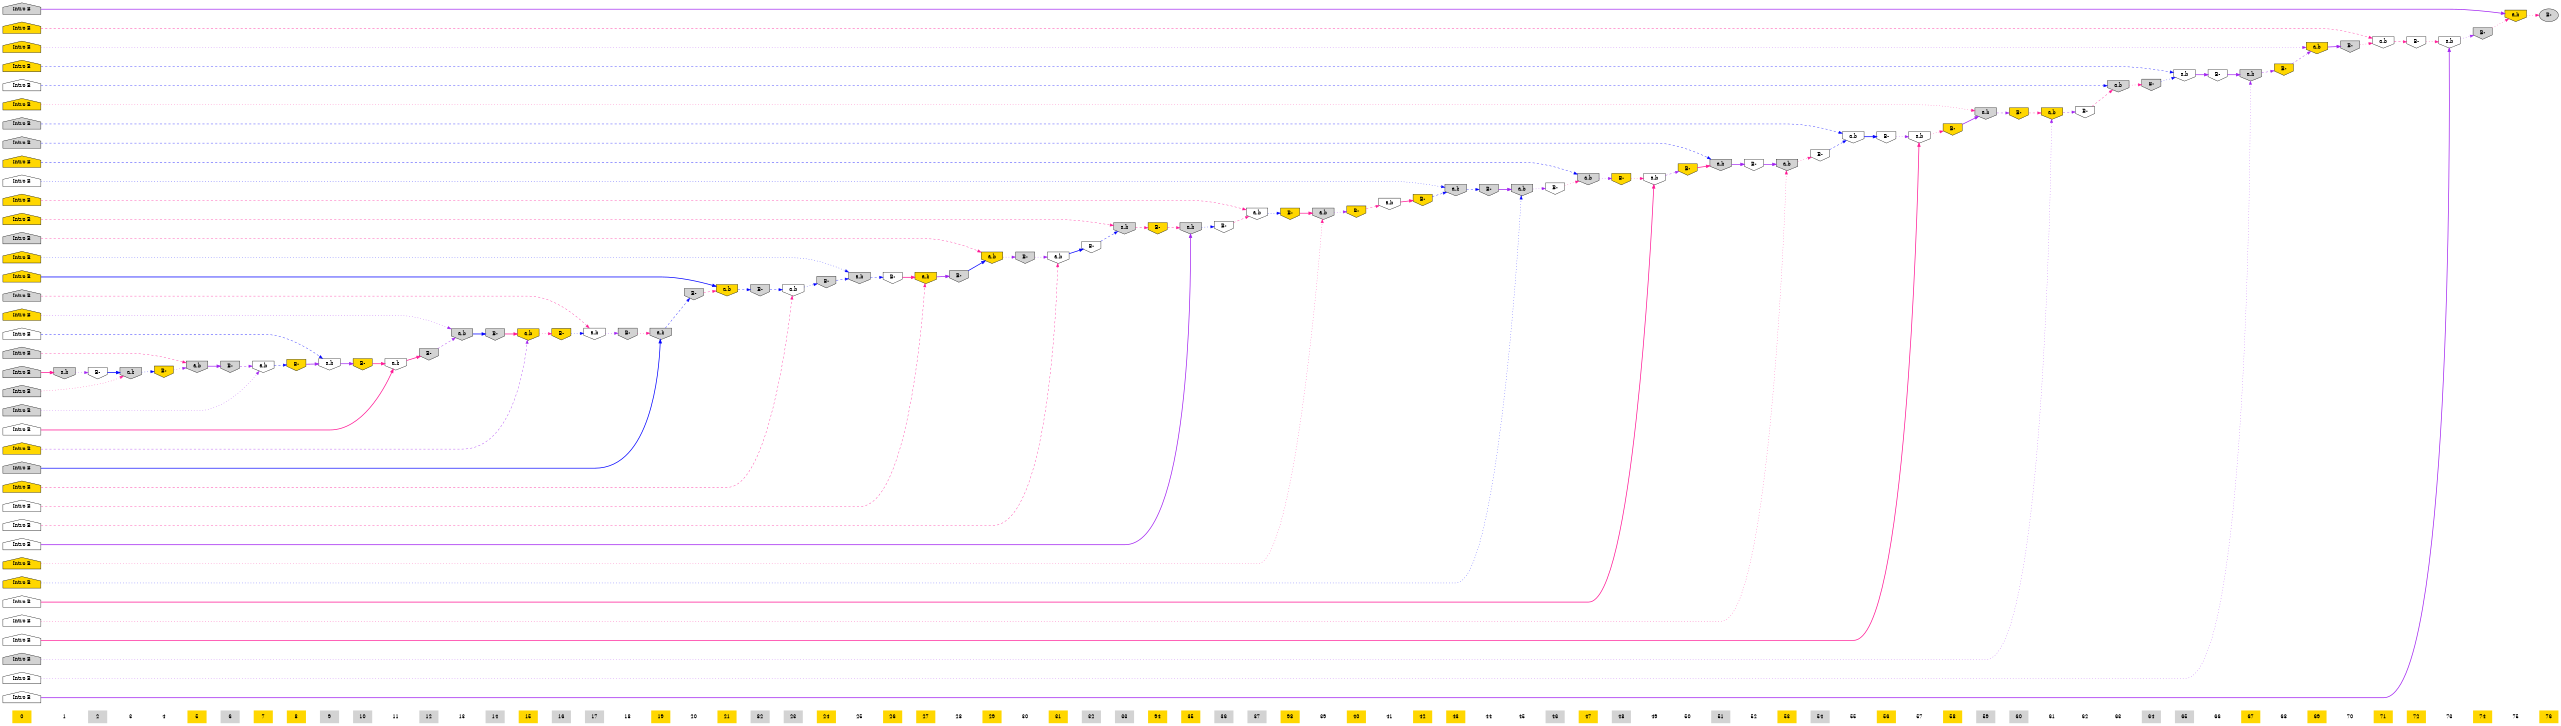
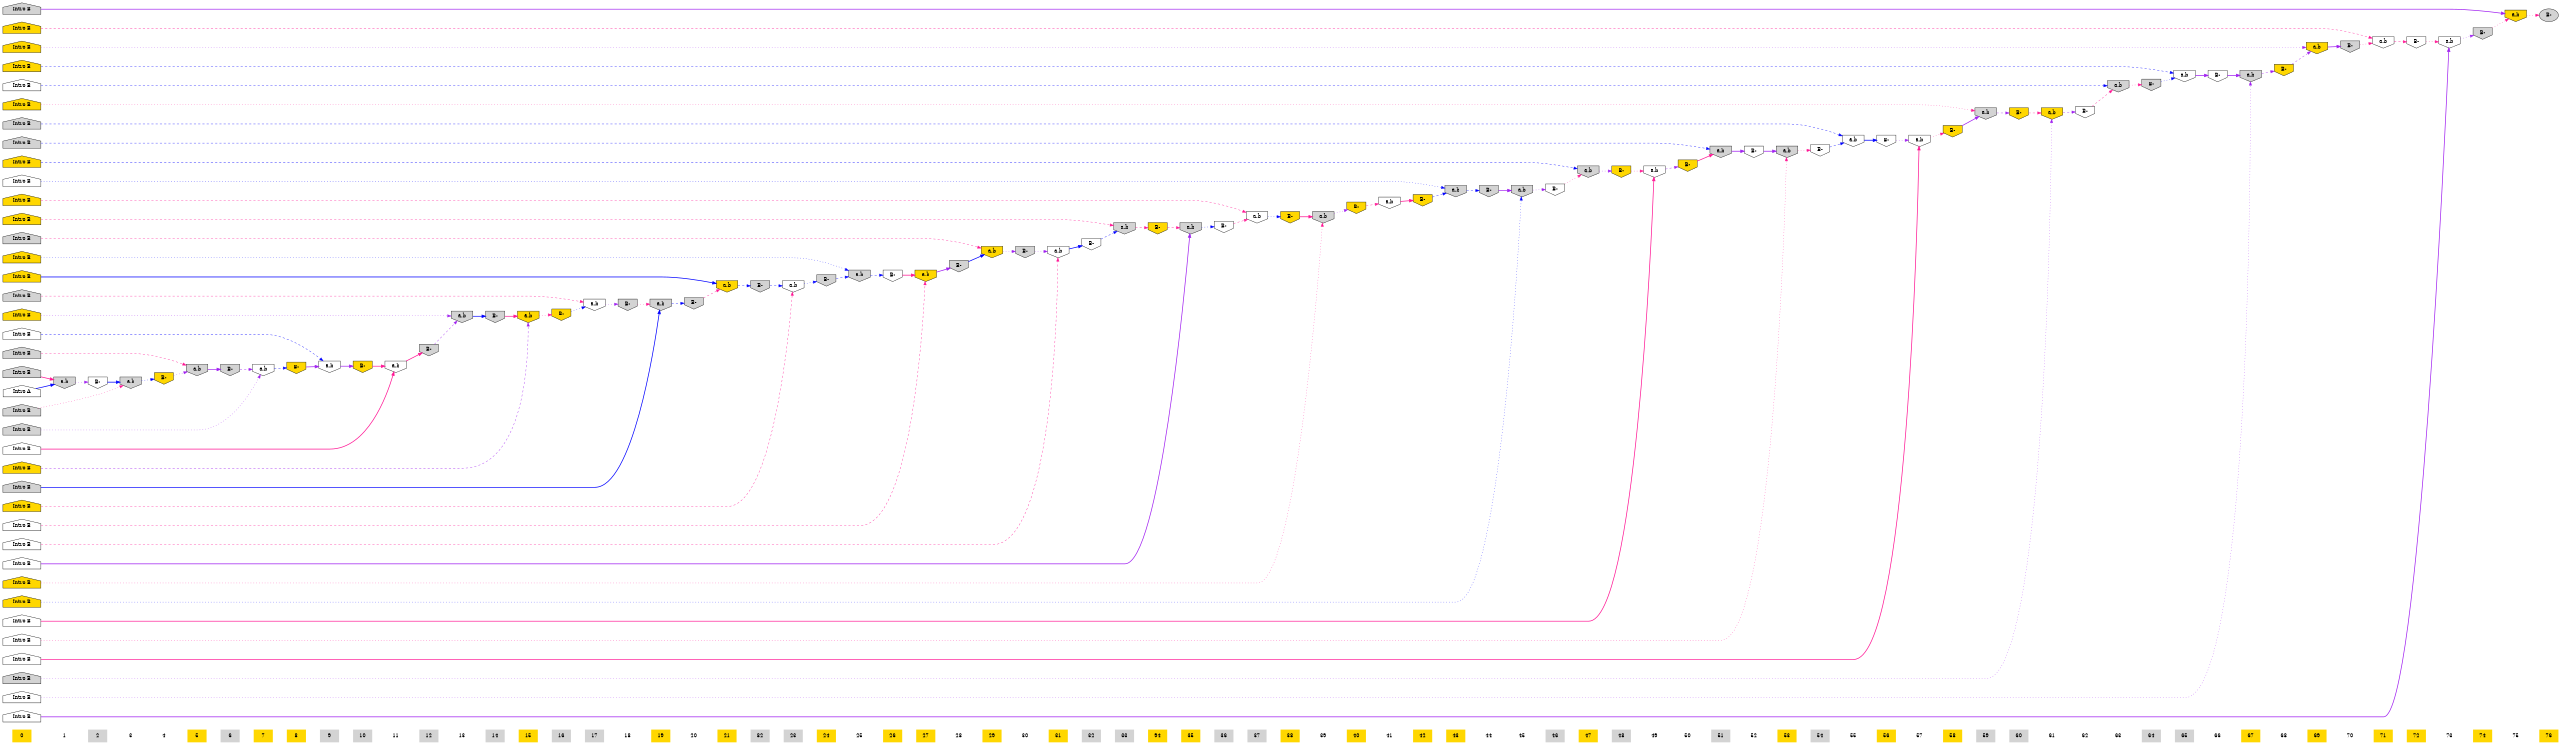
none -> (22, 392)
(1290, 717) -> (1290, 736)
